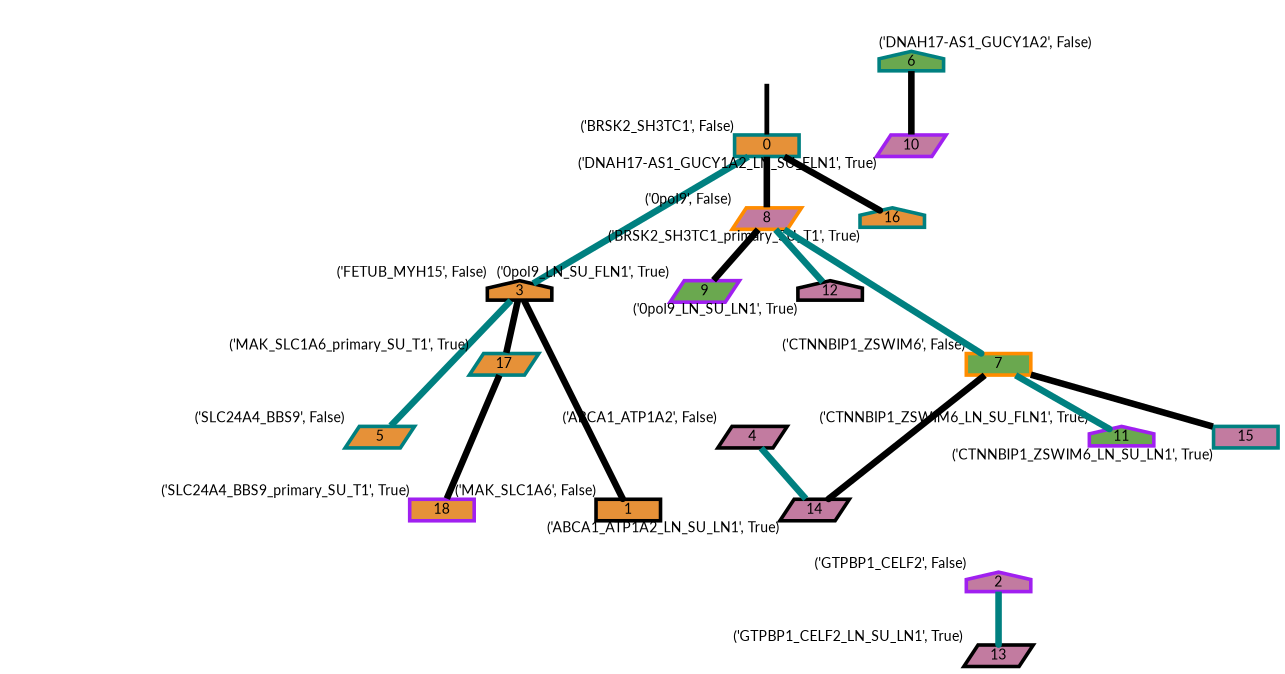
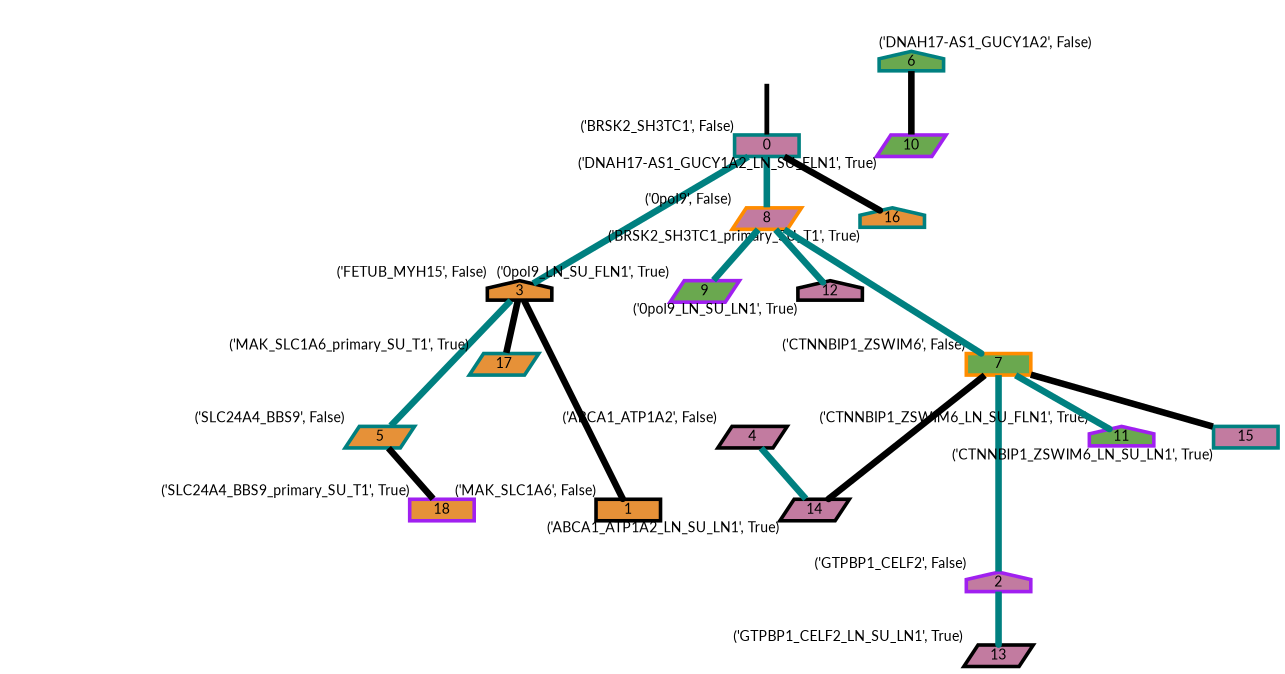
(767, 146) -> (767, 146)
(911, 146) -> (911, 146)
(767, 182) -> (767, 182)
(736, 255) -> (736, 255)
(799, 256) -> (799, 256)
(473, 437) -> (411, 473)
none -> (999, 473)
